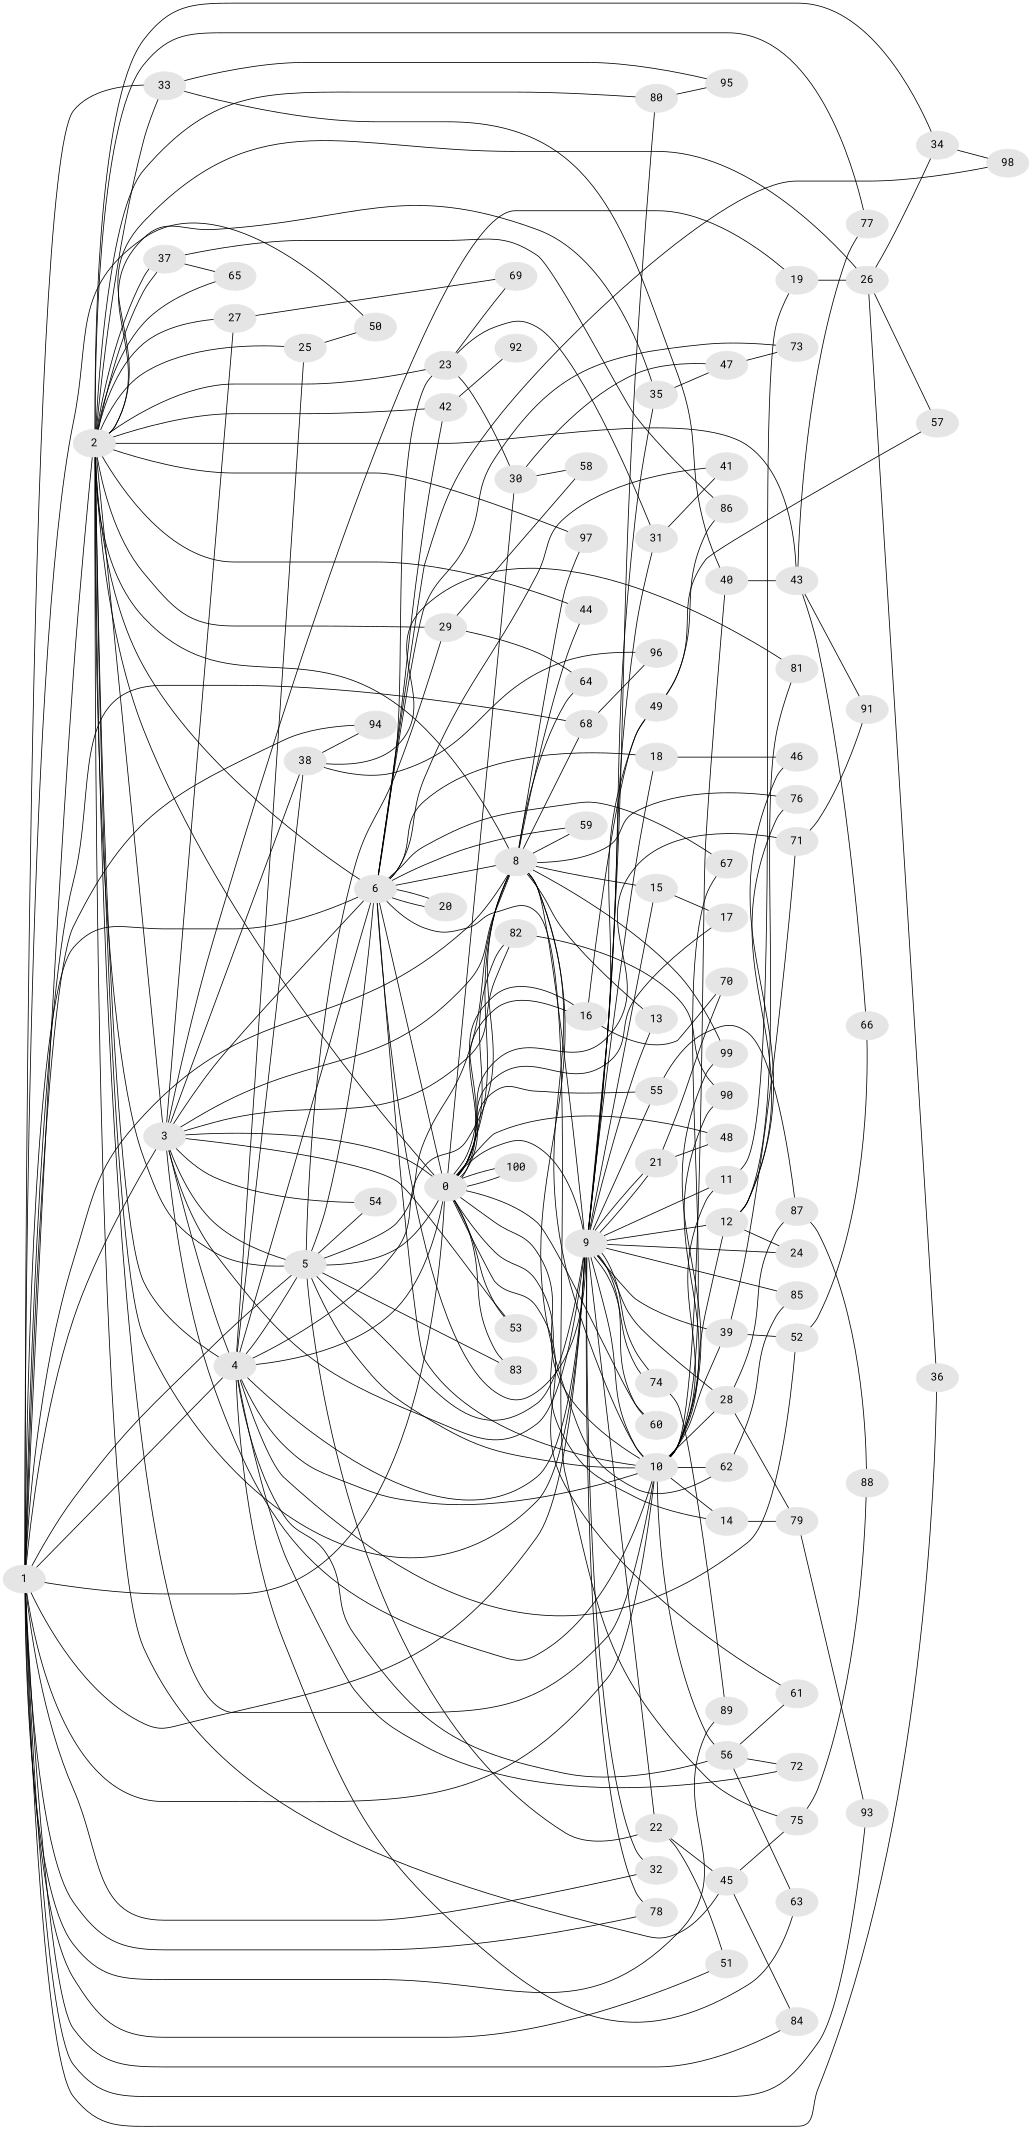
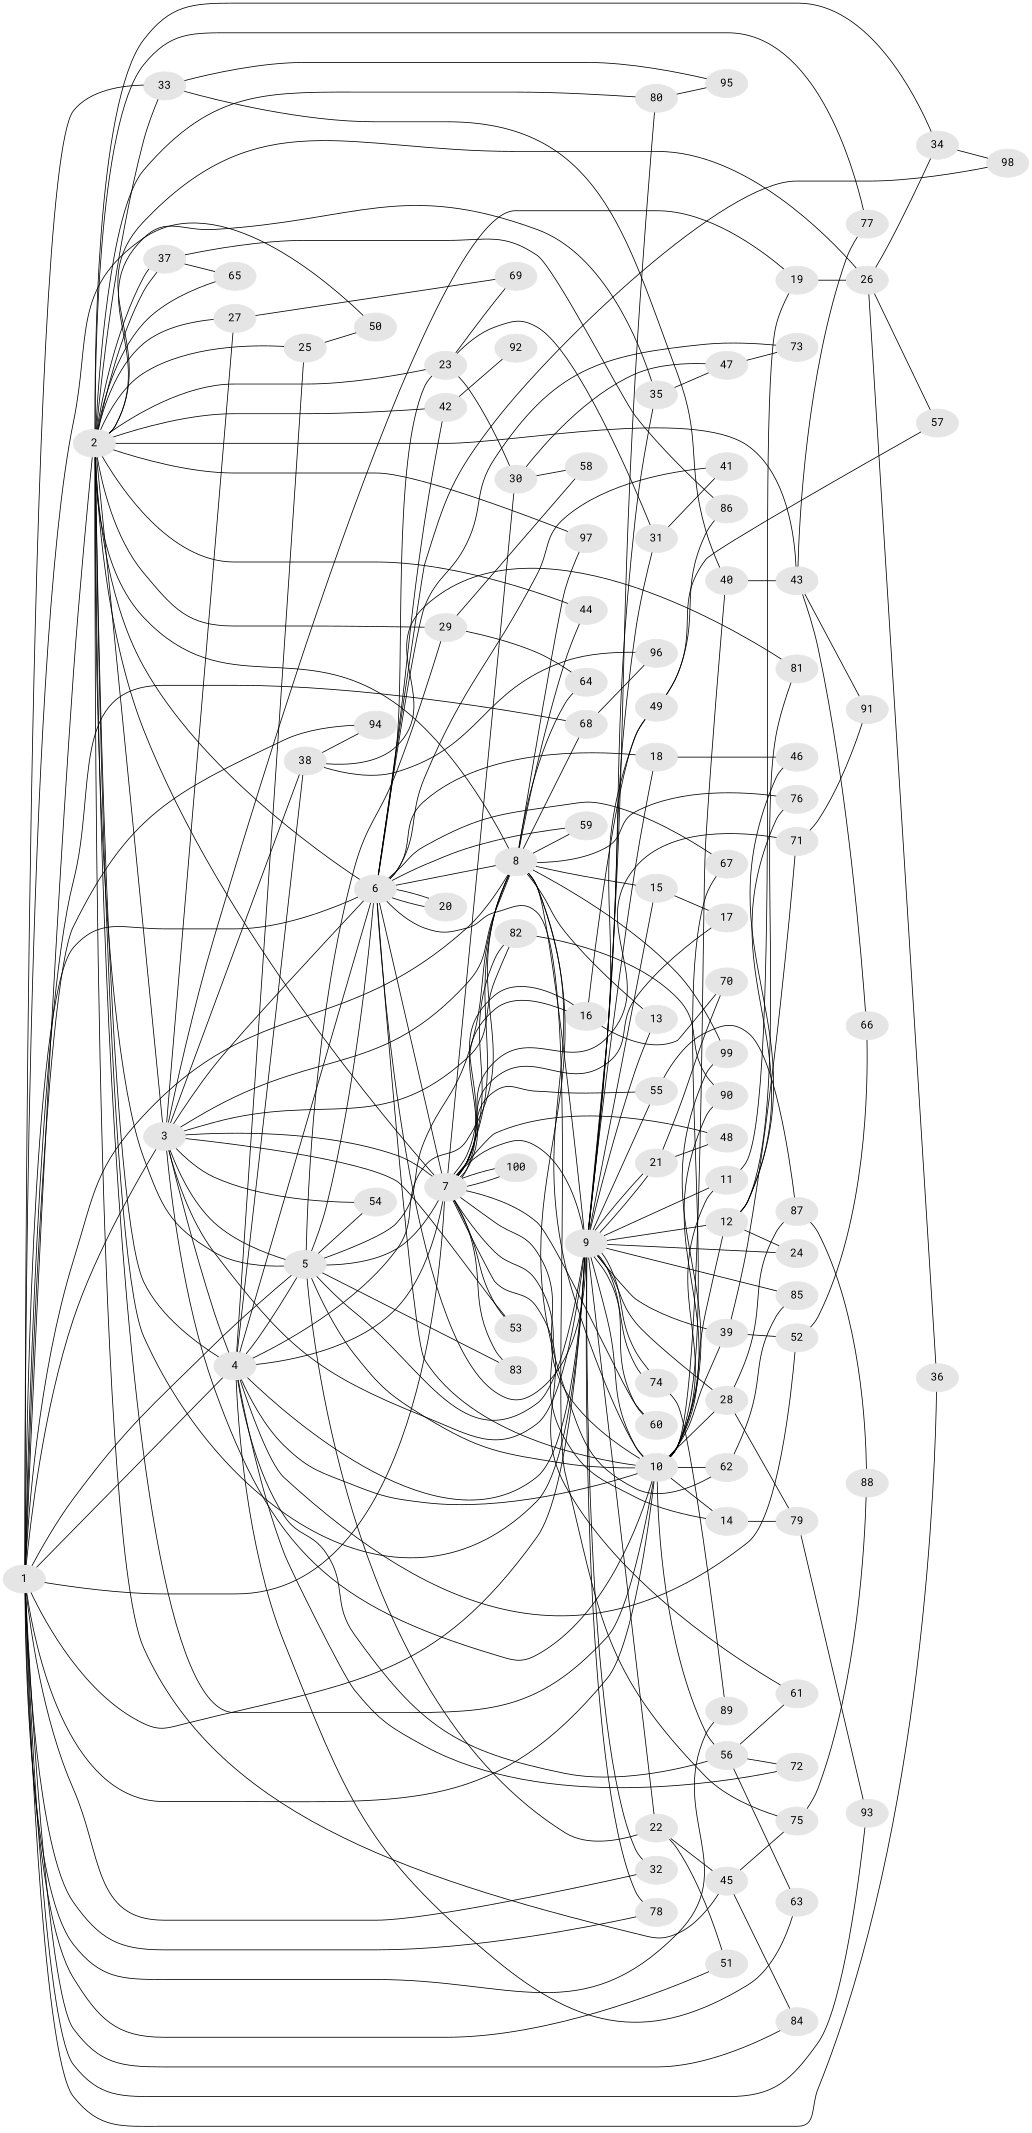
(446, 1187) -> (446, 1187)
